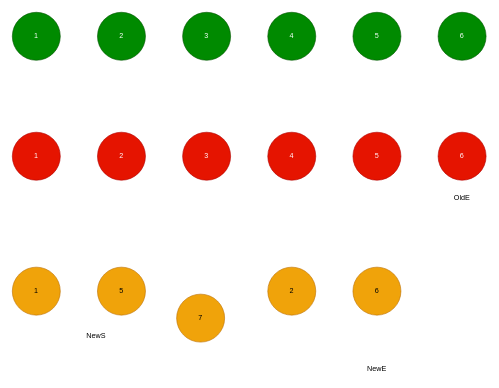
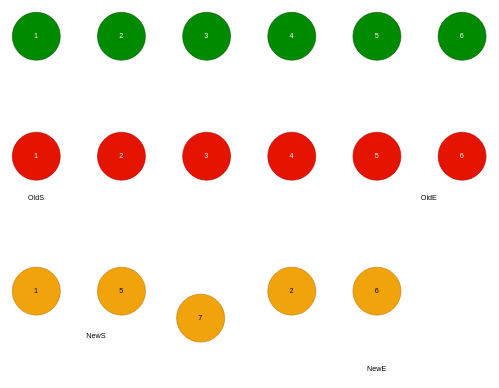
none -> (36, 198)
(462, 198) -> (429, 198)
